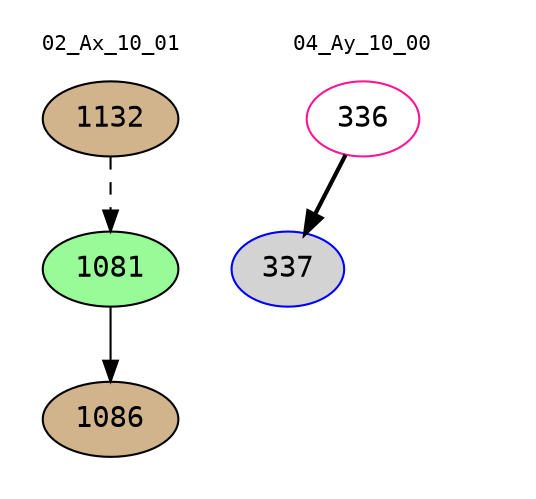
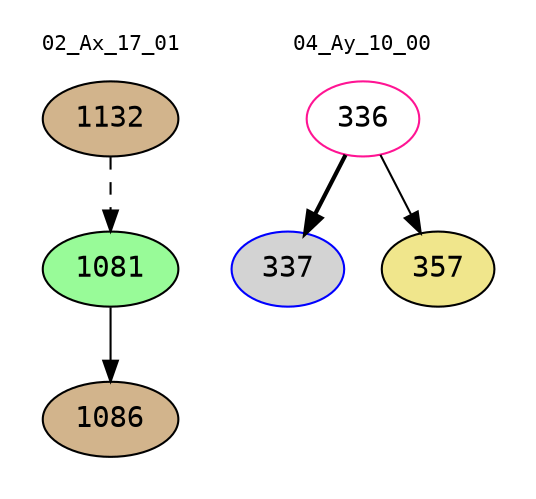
(112, 45) -> (112, 45)
none -> (438, 269)
